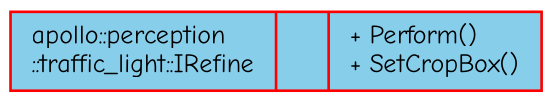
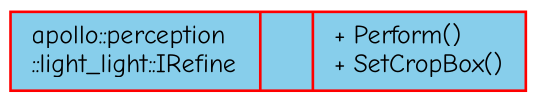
(143, 64) -> (135, 64)
